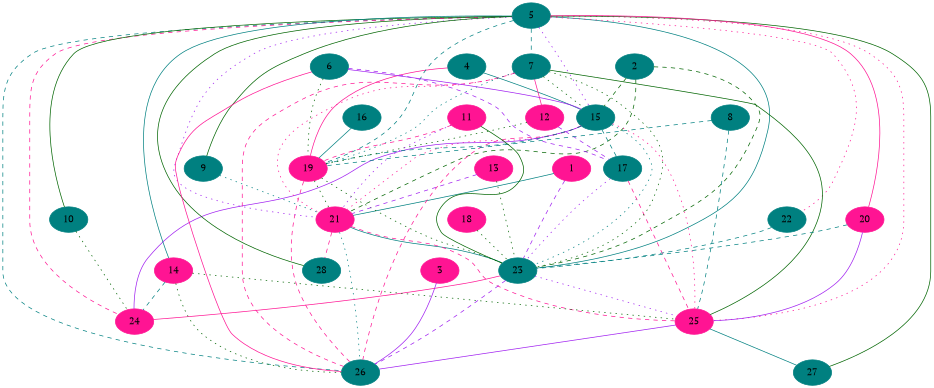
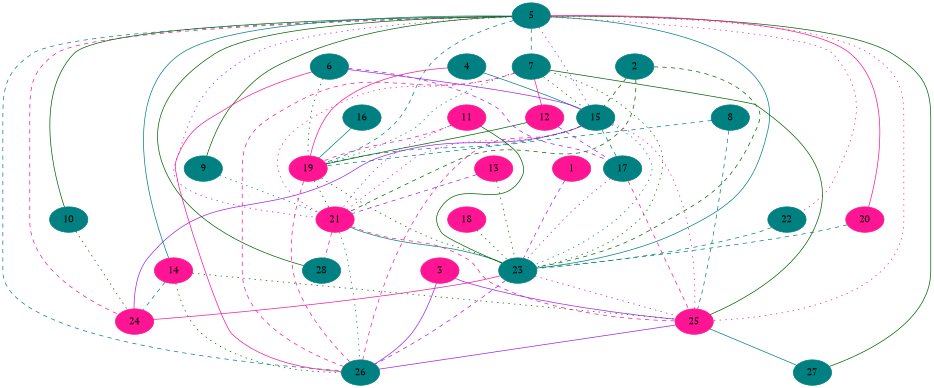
(452, 139) -> (452, 139)
(444, 197) -> none
(805, 302) -> (564, 304)
